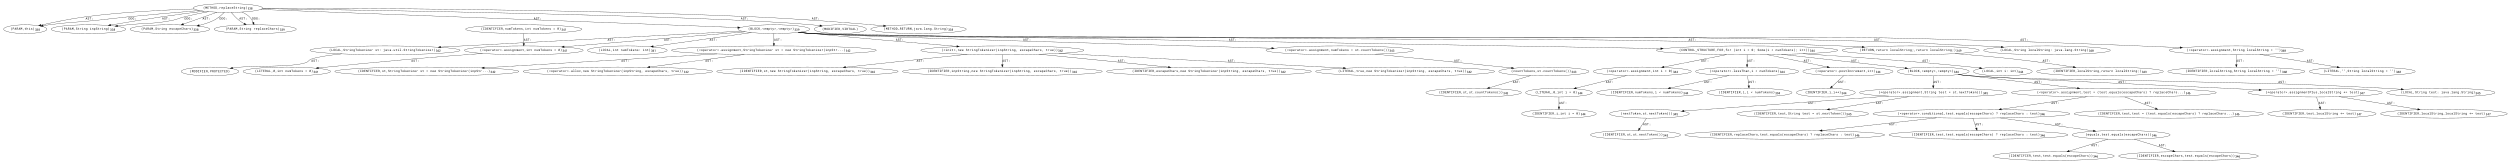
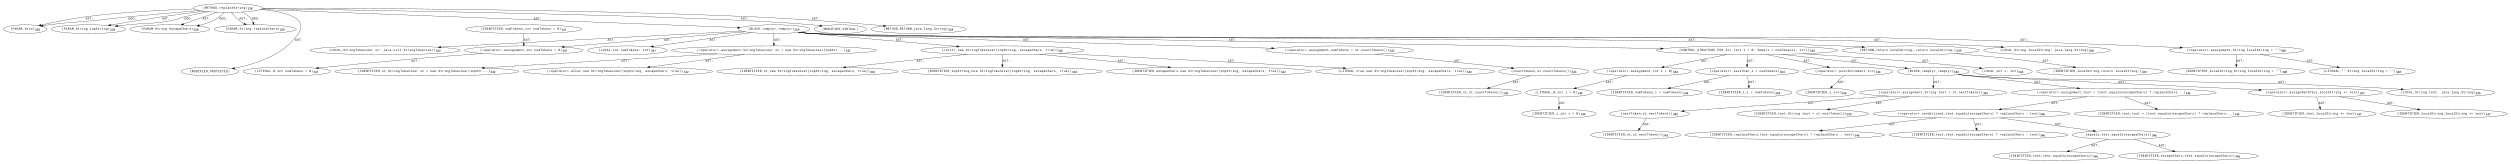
(288, 65) -> (292, 42)
